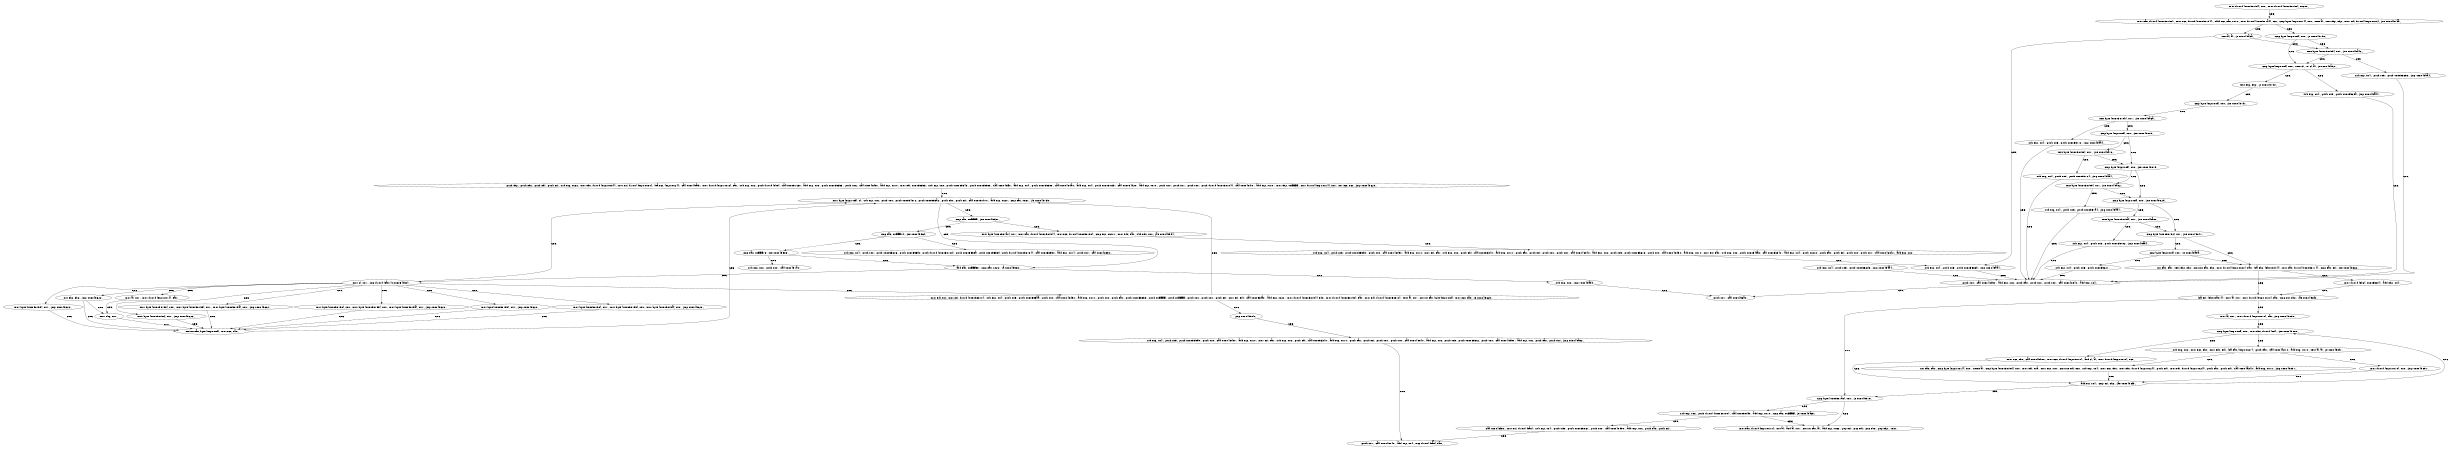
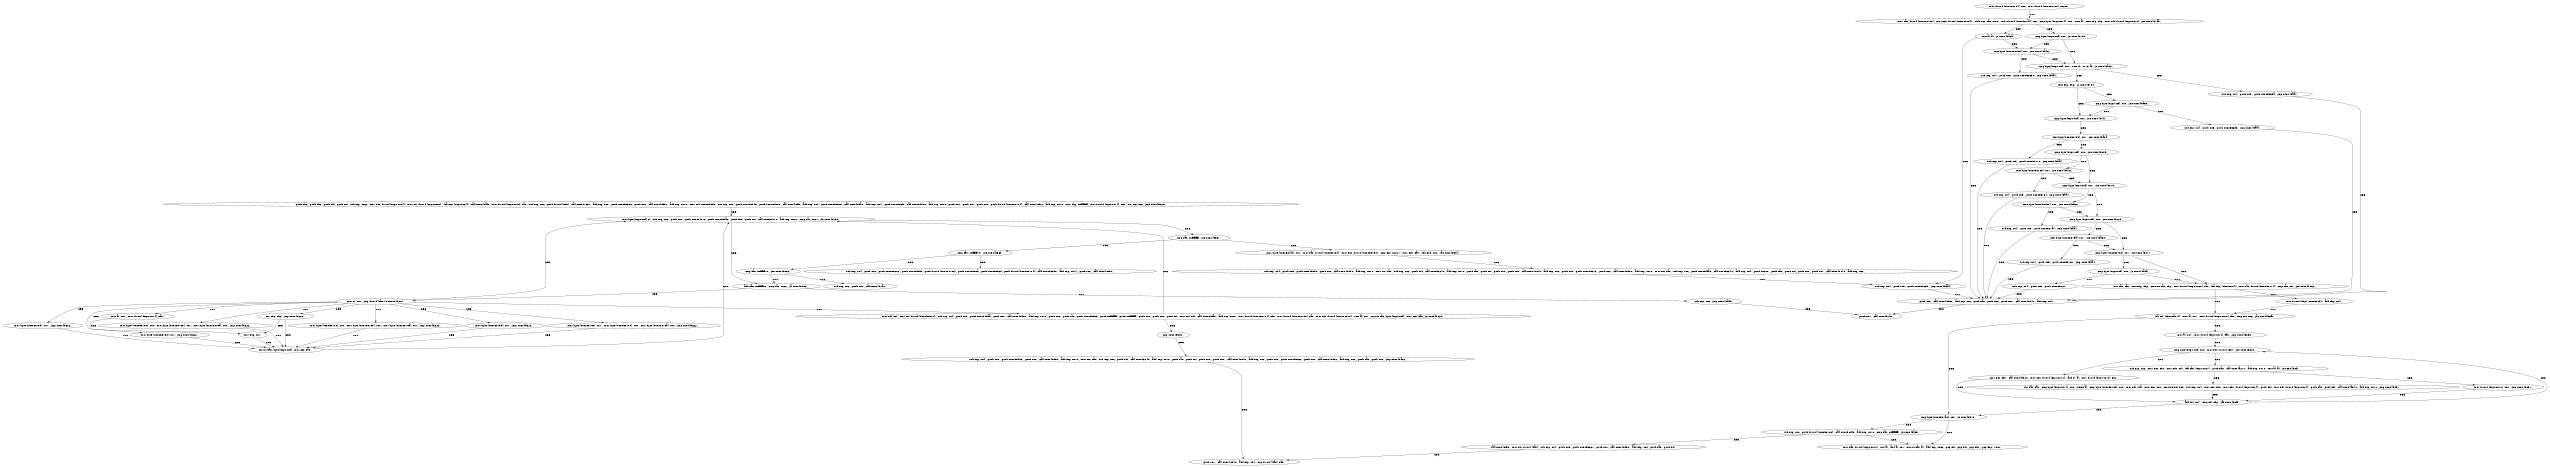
none -> (2122, 104)
(1575, 283) -> (1714, 301)
(1731, 298) -> (1877, 316)
